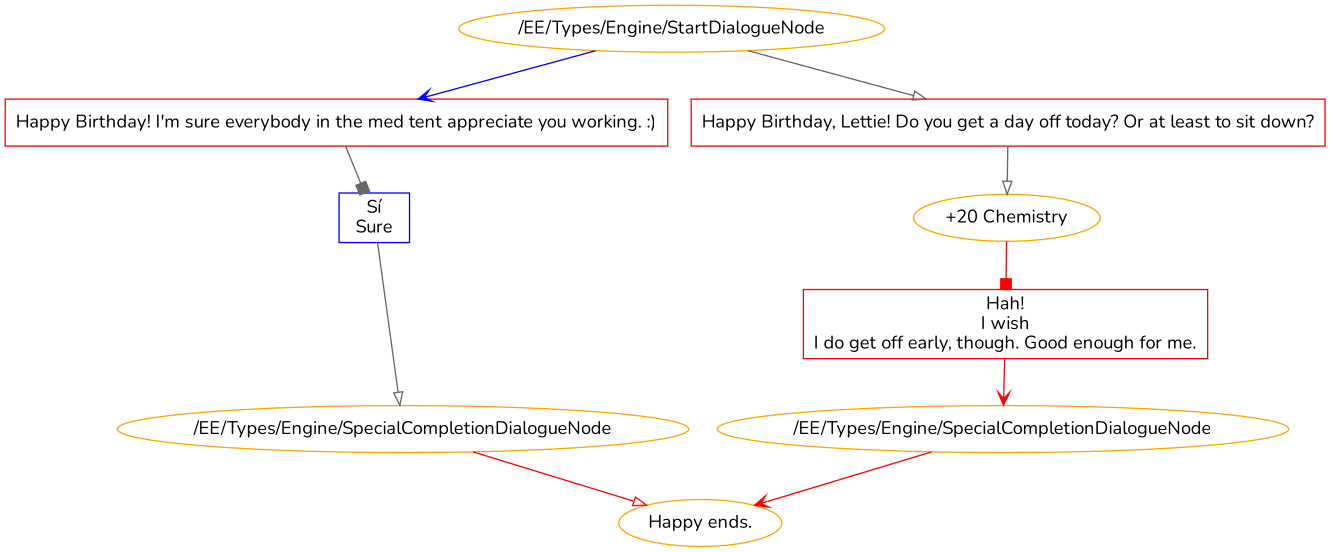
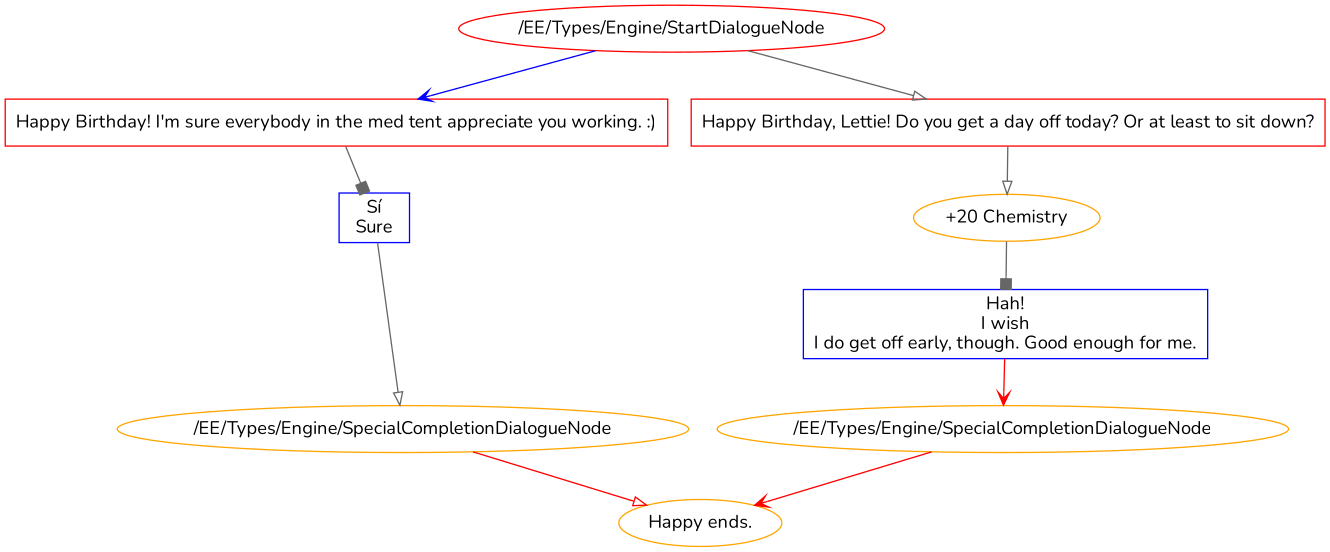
(672, 29) -> (672, 29)
(1006, 259) -> (1006, 259)
(1006, 324) -> (1006, 324)
